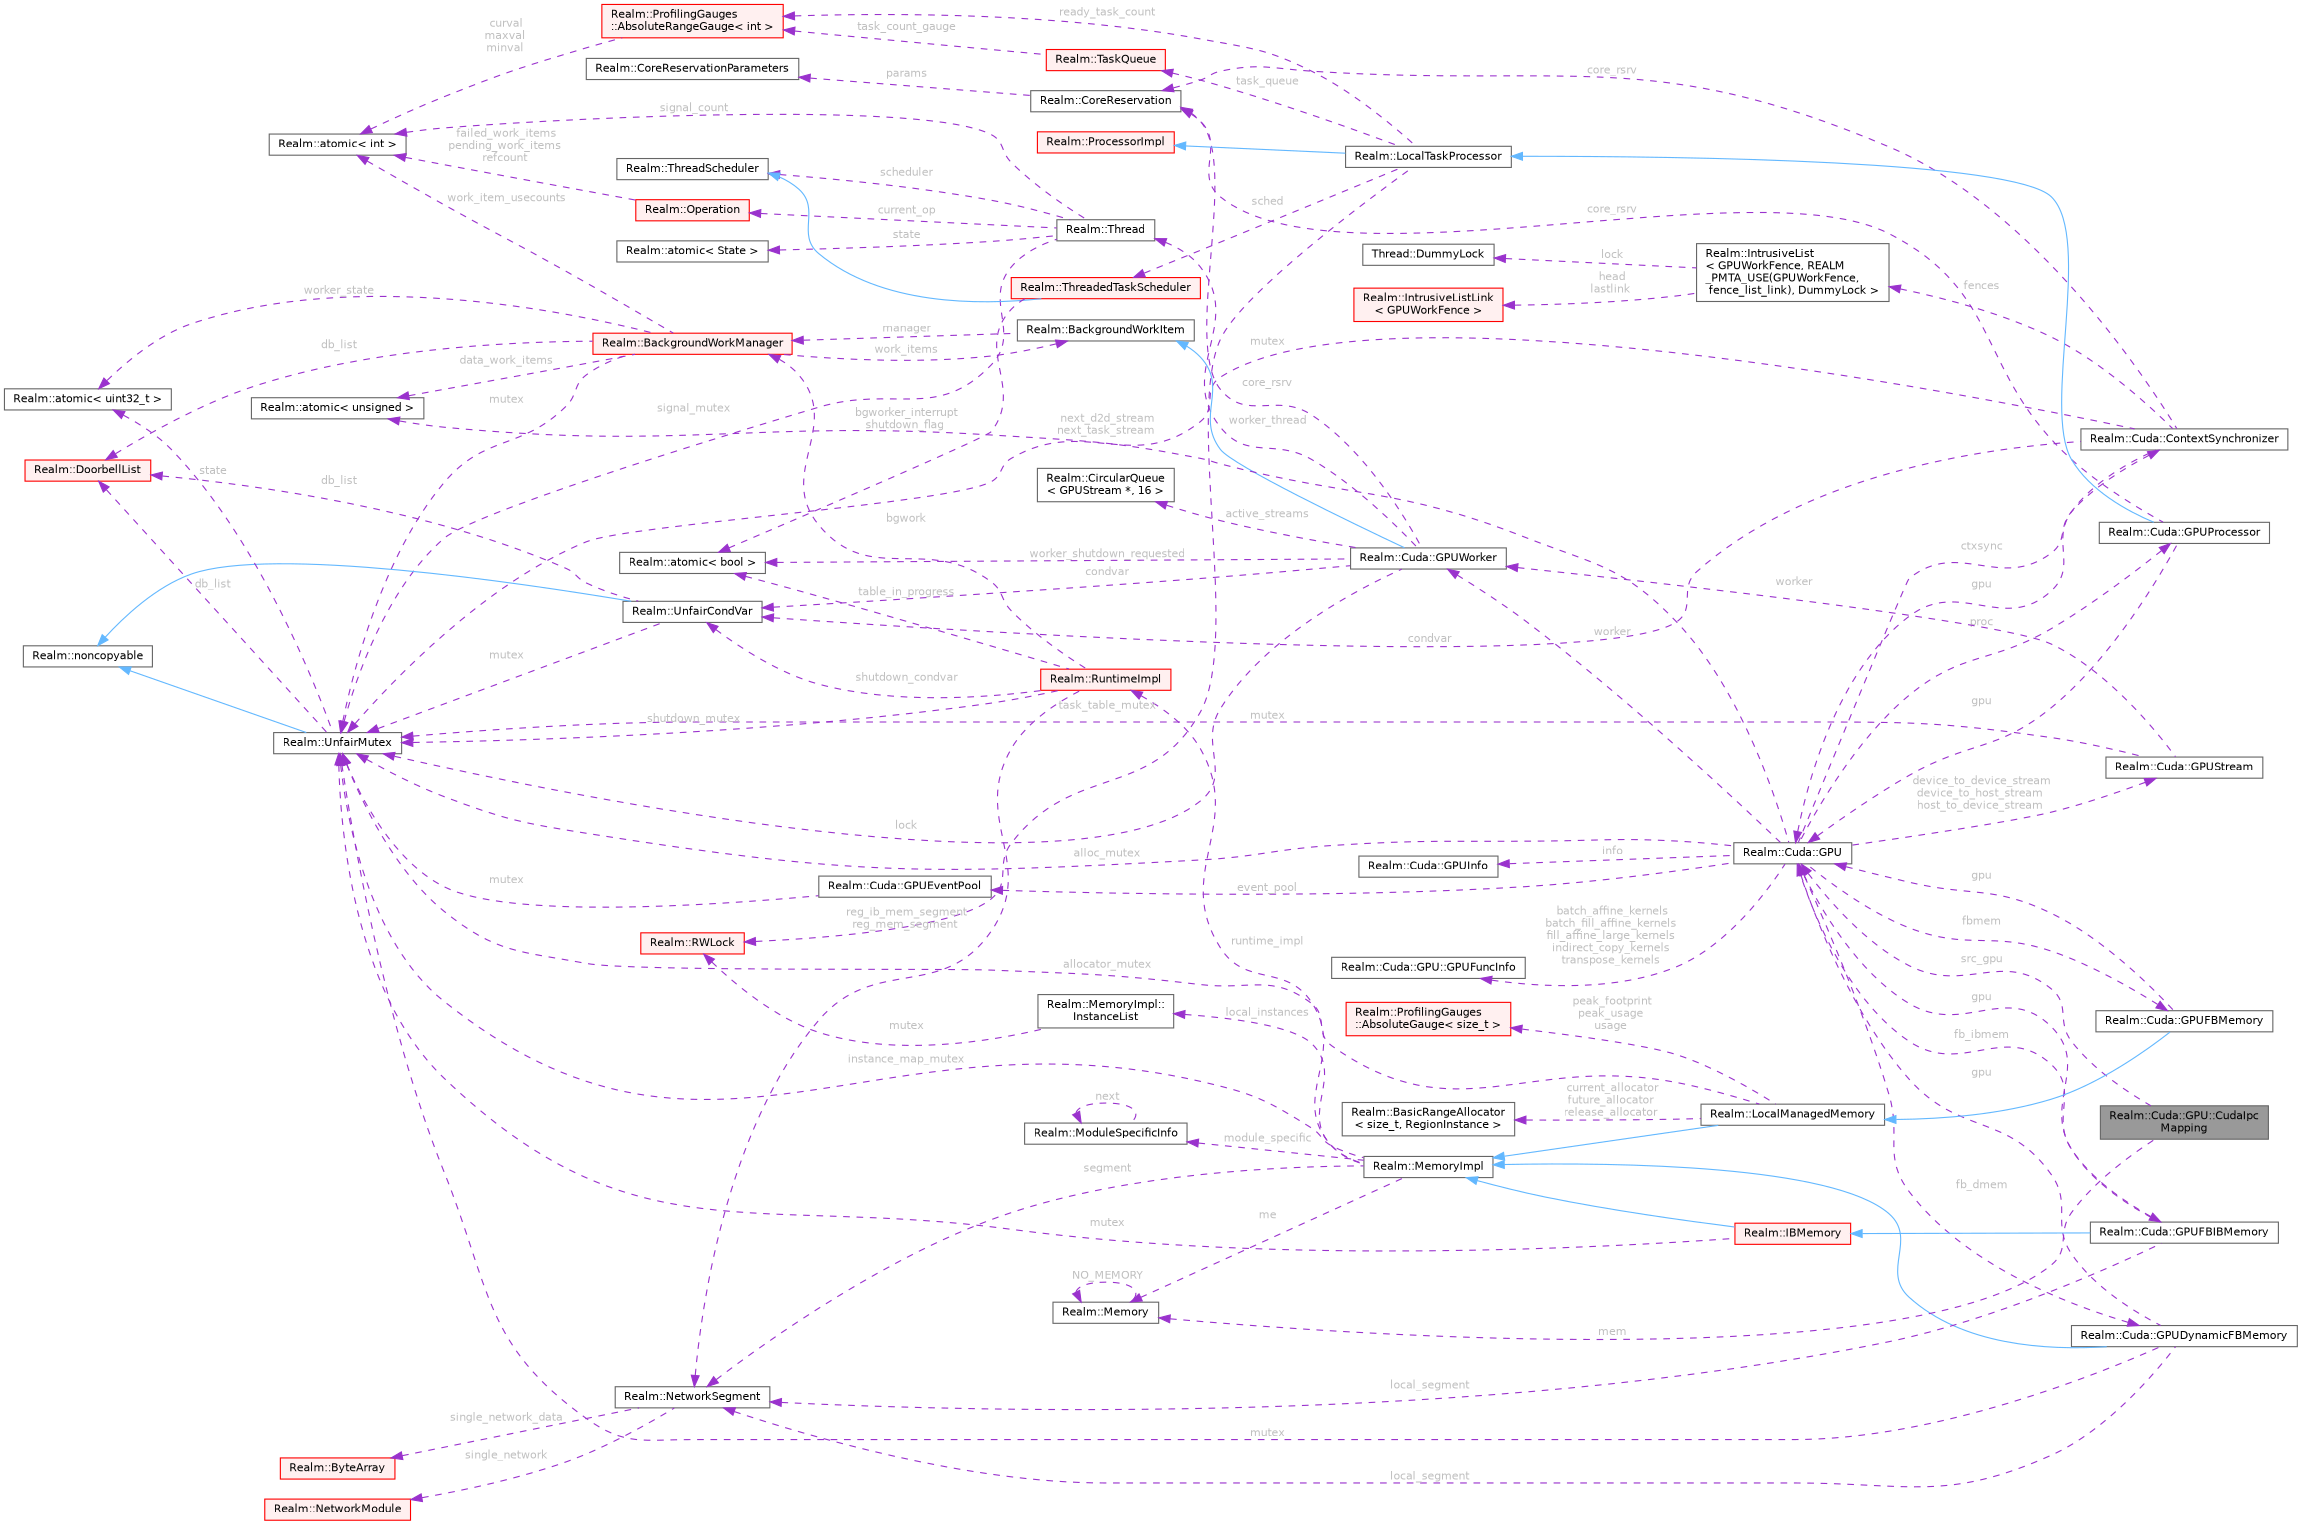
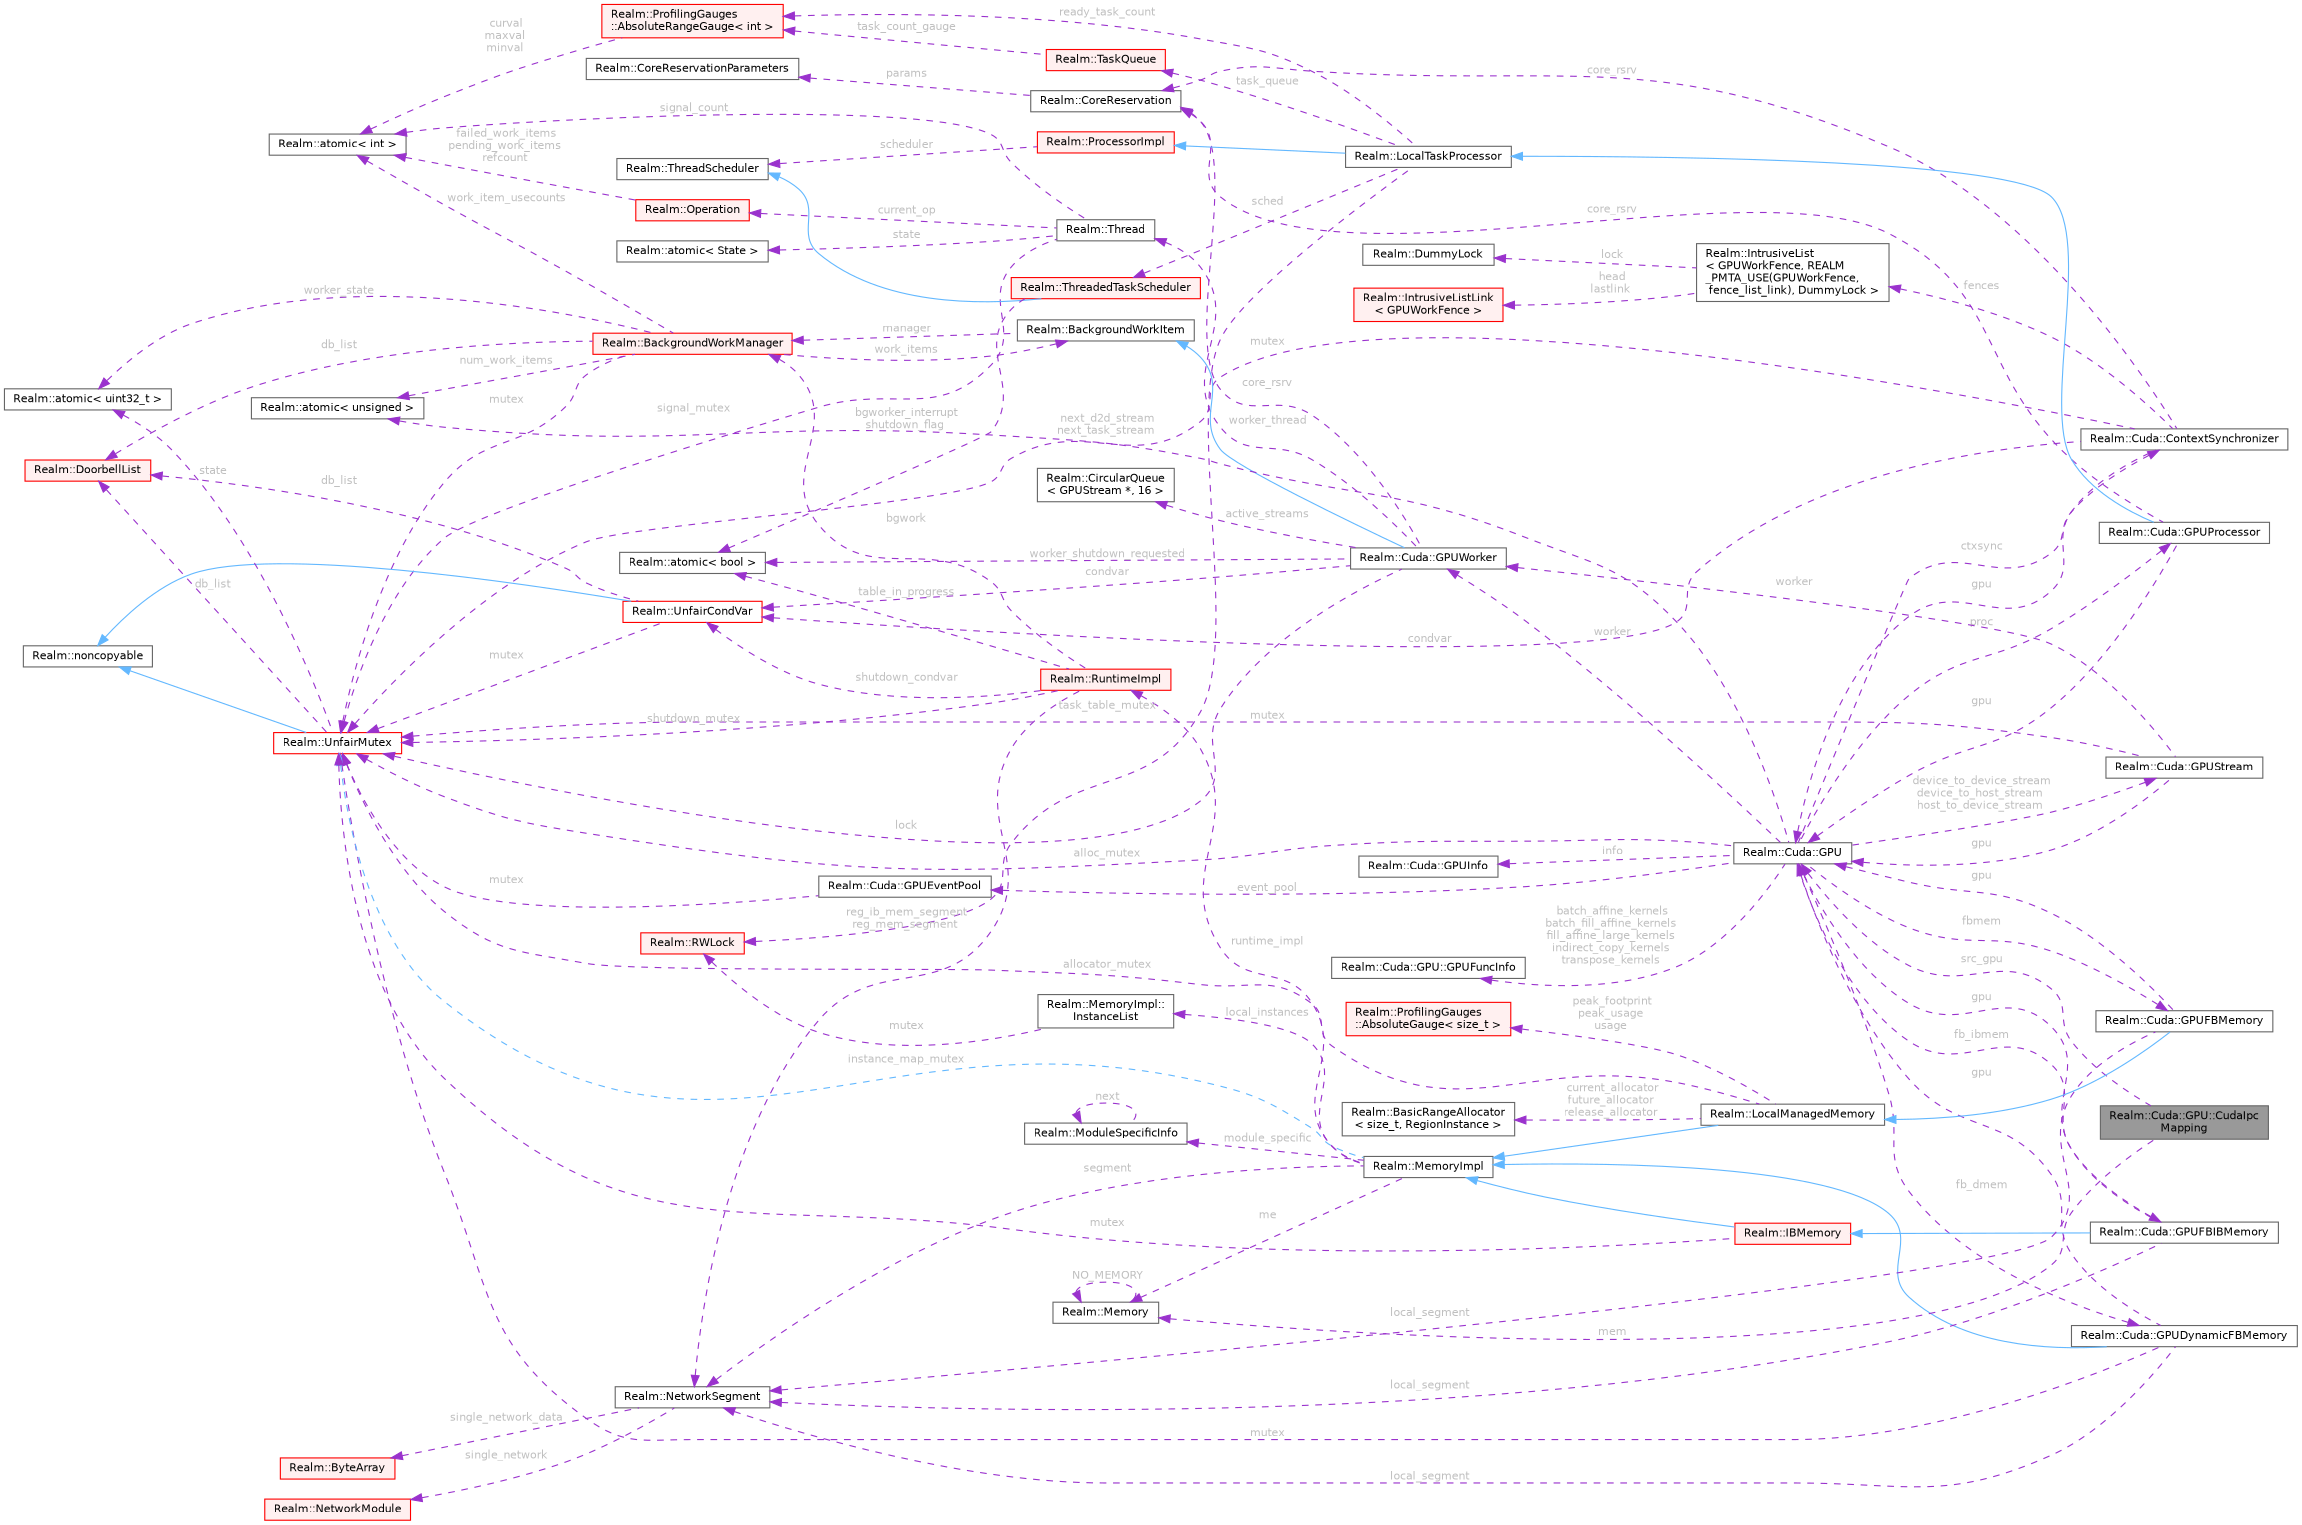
(926, 190) -> (909, 155)
(1428, 255) -> (1428, 255)
(505, 361) -> (505, 361)
(693, 612) -> (693, 612)
(338, 743) -> (338, 743)
none -> (2028, 856)
(741, 1097) -> (741, 1097)
none -> (1546, 1317)
